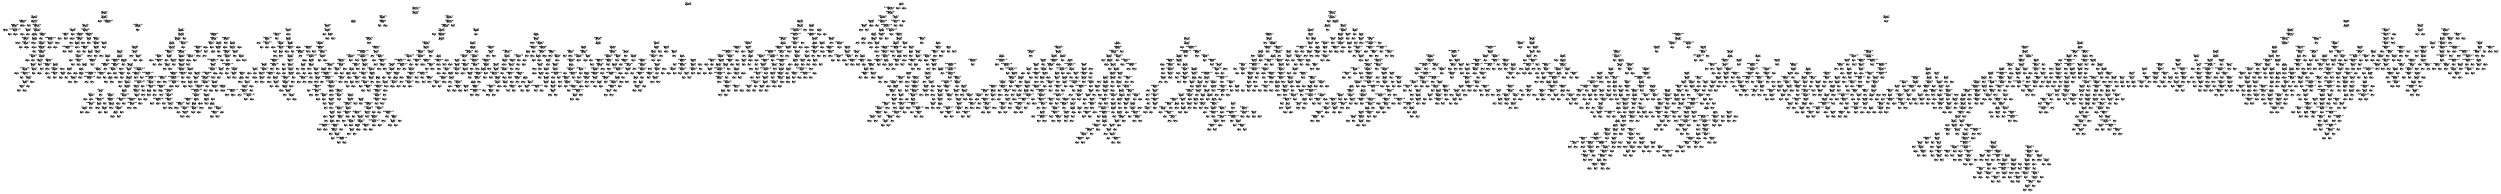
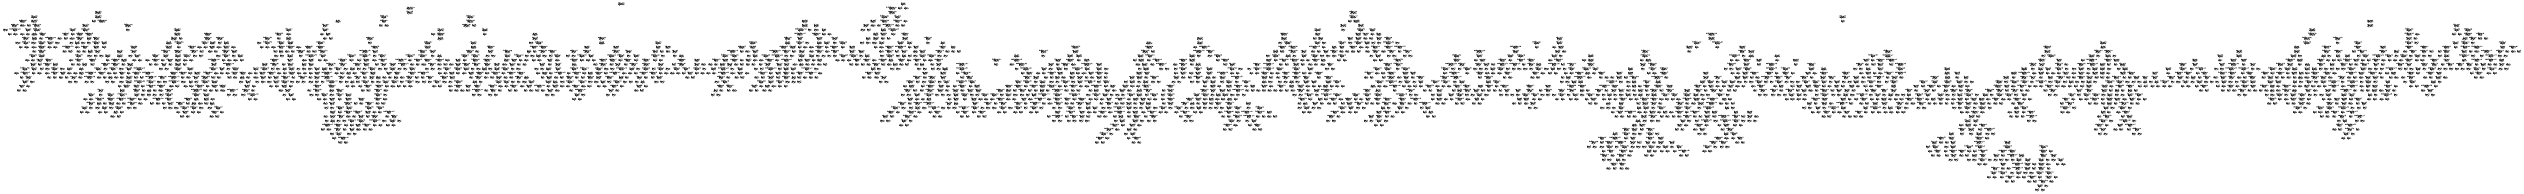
none -> (557, 91)
